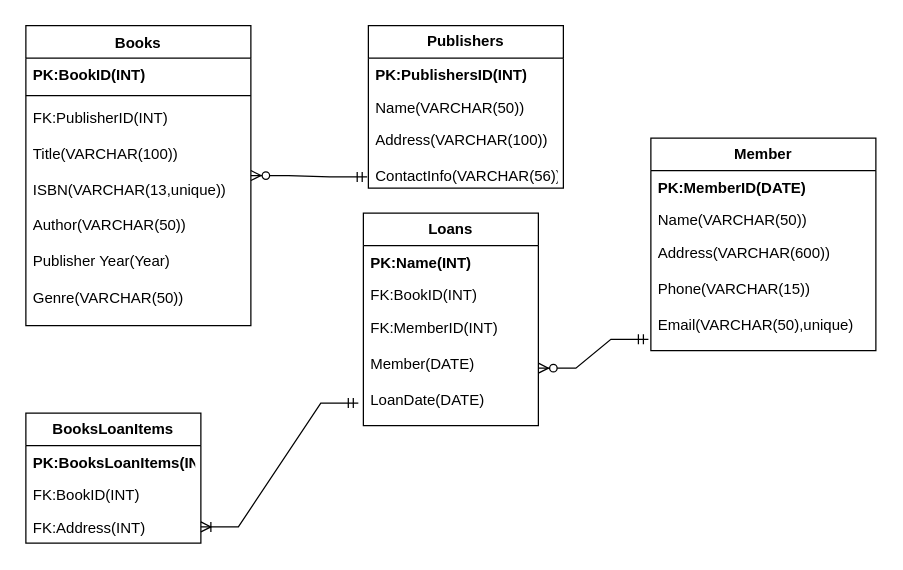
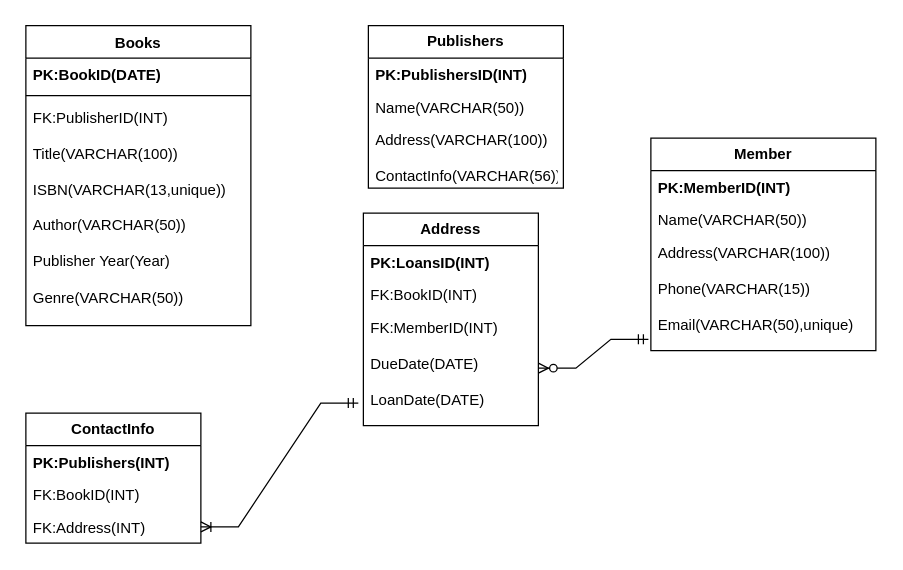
(90, 76) -> (94, 76)
(309, 176) -> none
(728, 188) -> (723, 188)
(451, 229) -> (451, 229)
(419, 263) -> (432, 263)
(755, 271) -> (755, 271)
(436, 346) -> (436, 346)
(113, 429) -> (113, 429)
(114, 472) -> (103, 463)
